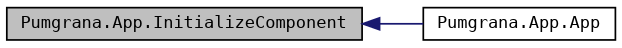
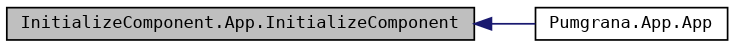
(184, 24) -> (241, 24)
